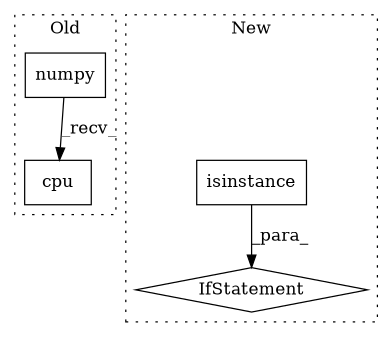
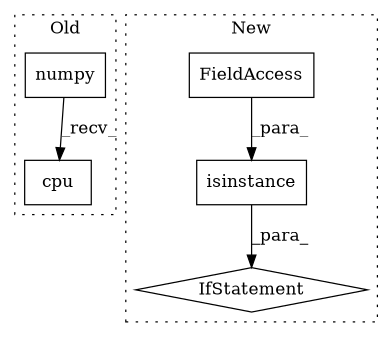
none -> (252, 75)
